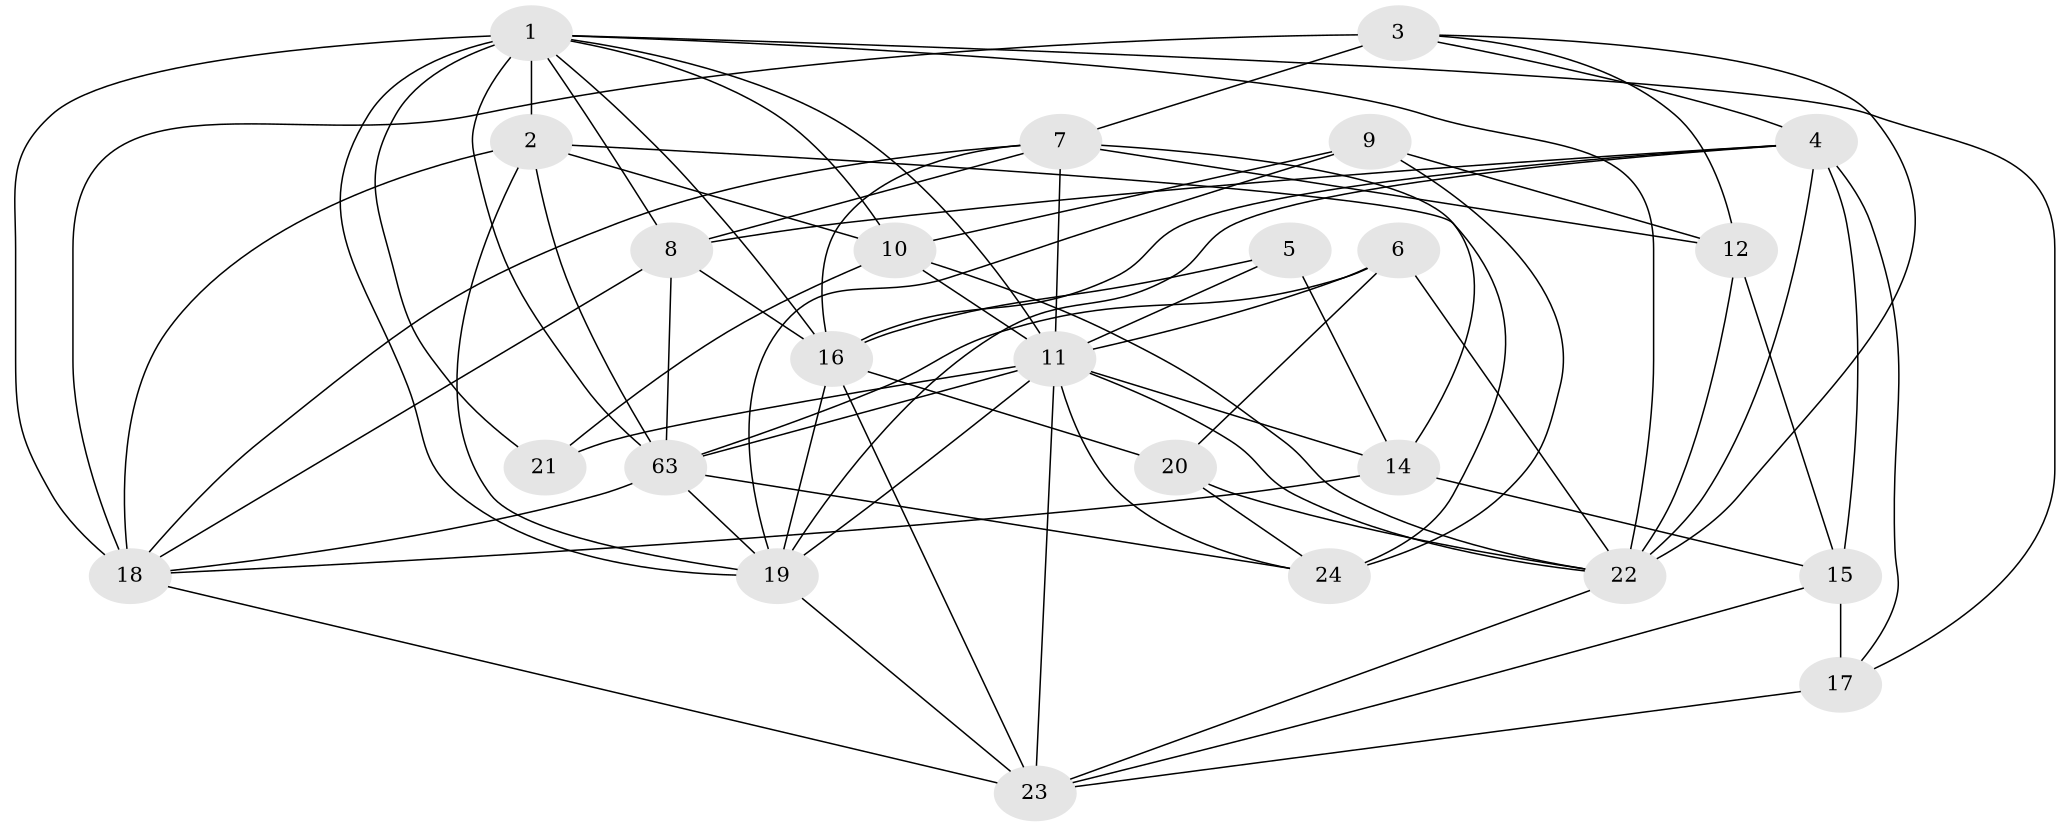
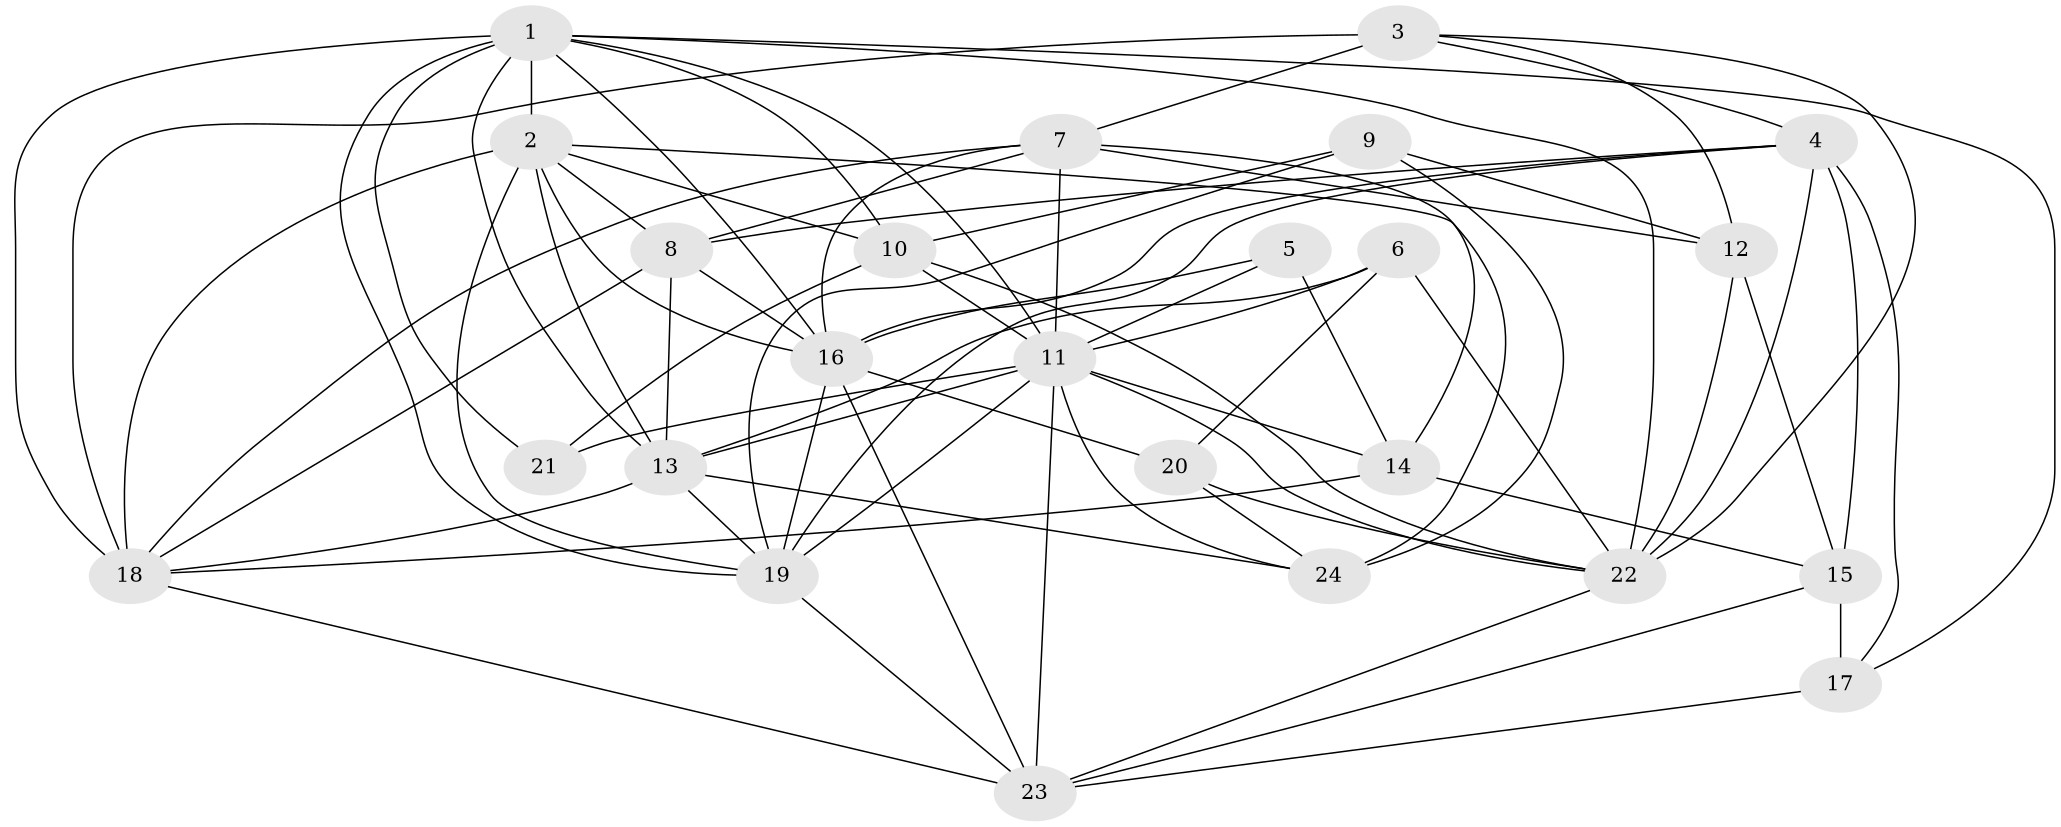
(600, 137) -> (602, 196)
none -> (641, 294)
(666, 468) -> (666, 468)
